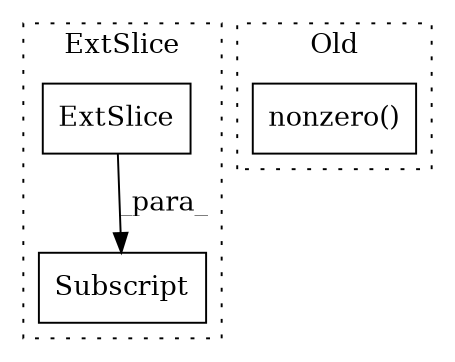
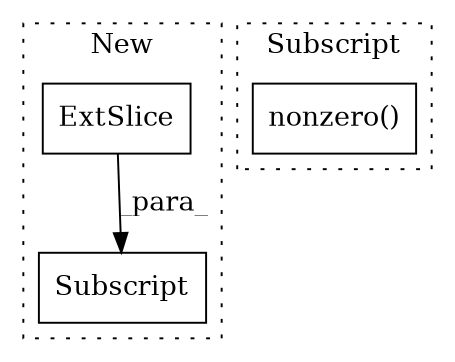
(122, 46) -> (122, 46)
(334, 46) -> (334, 46)
